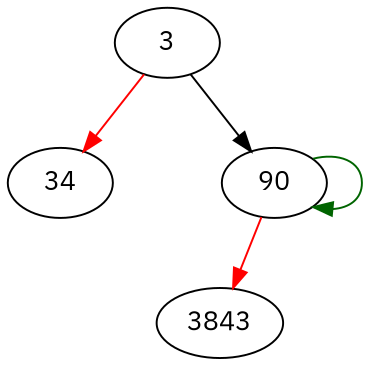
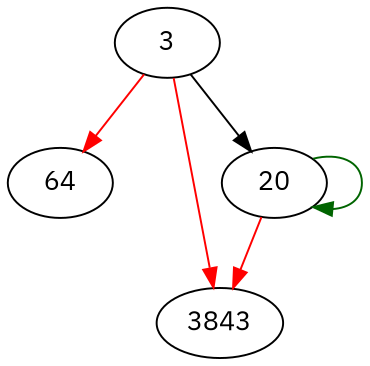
none -> (192, 173)
(60, 183) -> (60, 183)
(274, 183) -> (274, 183)
